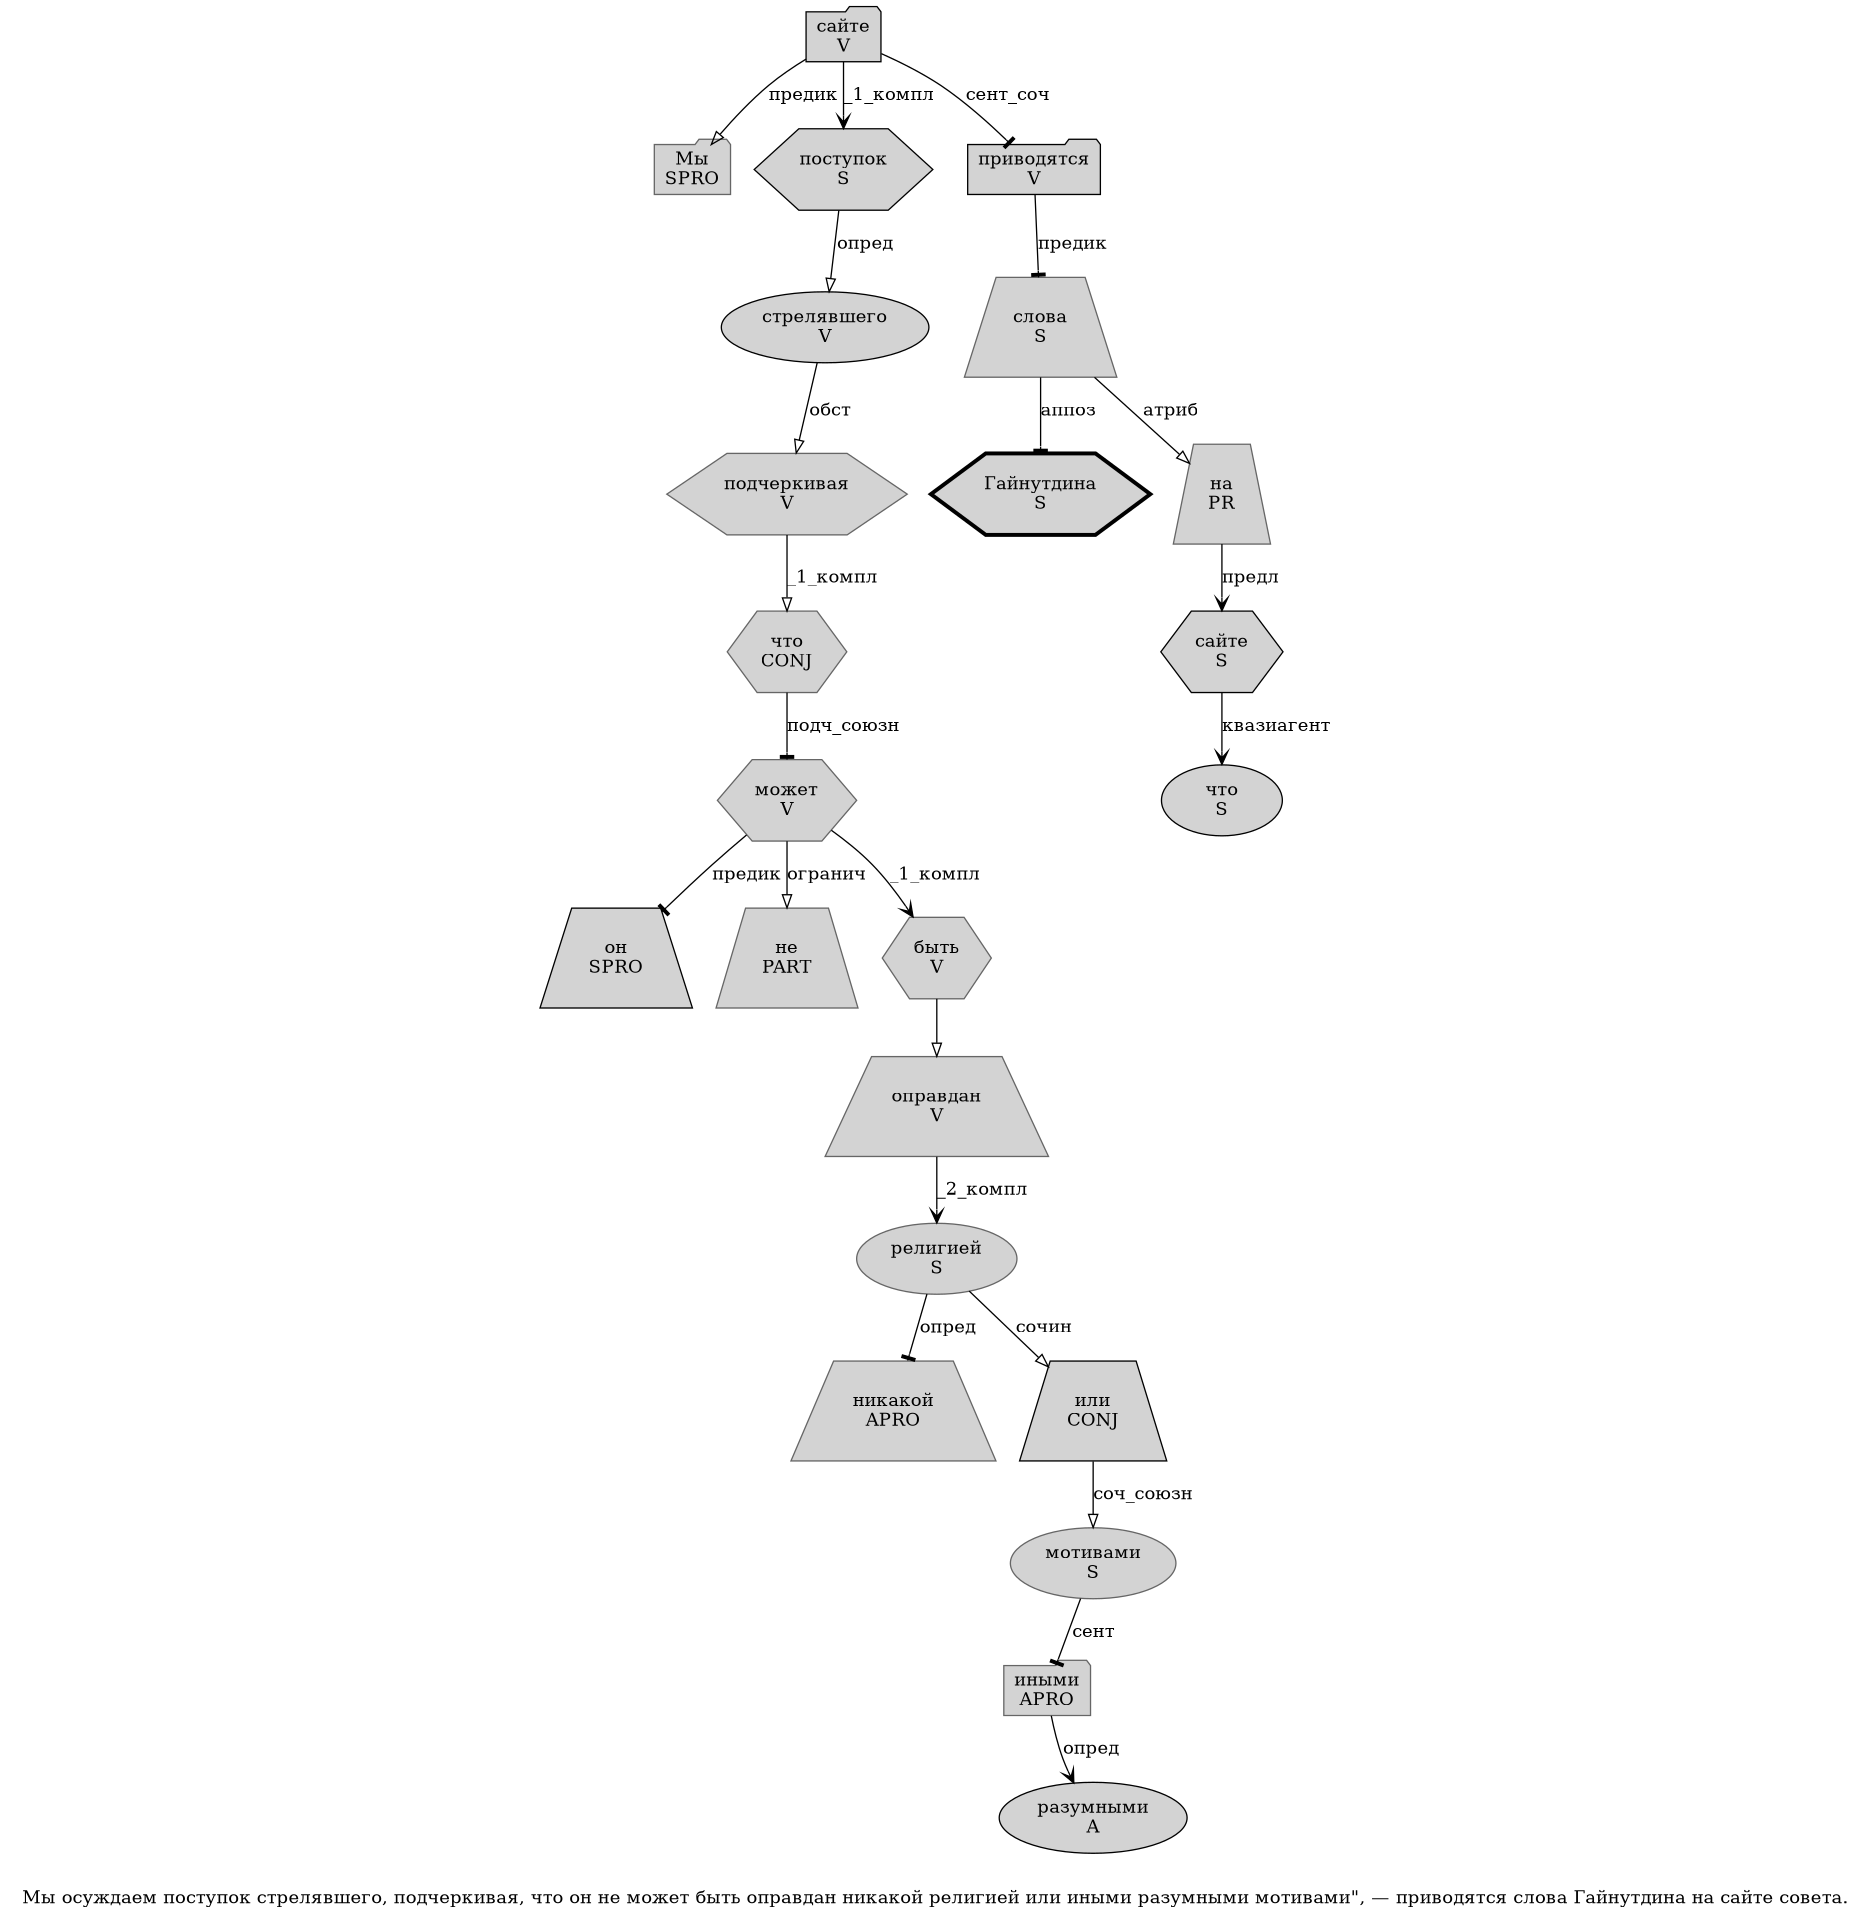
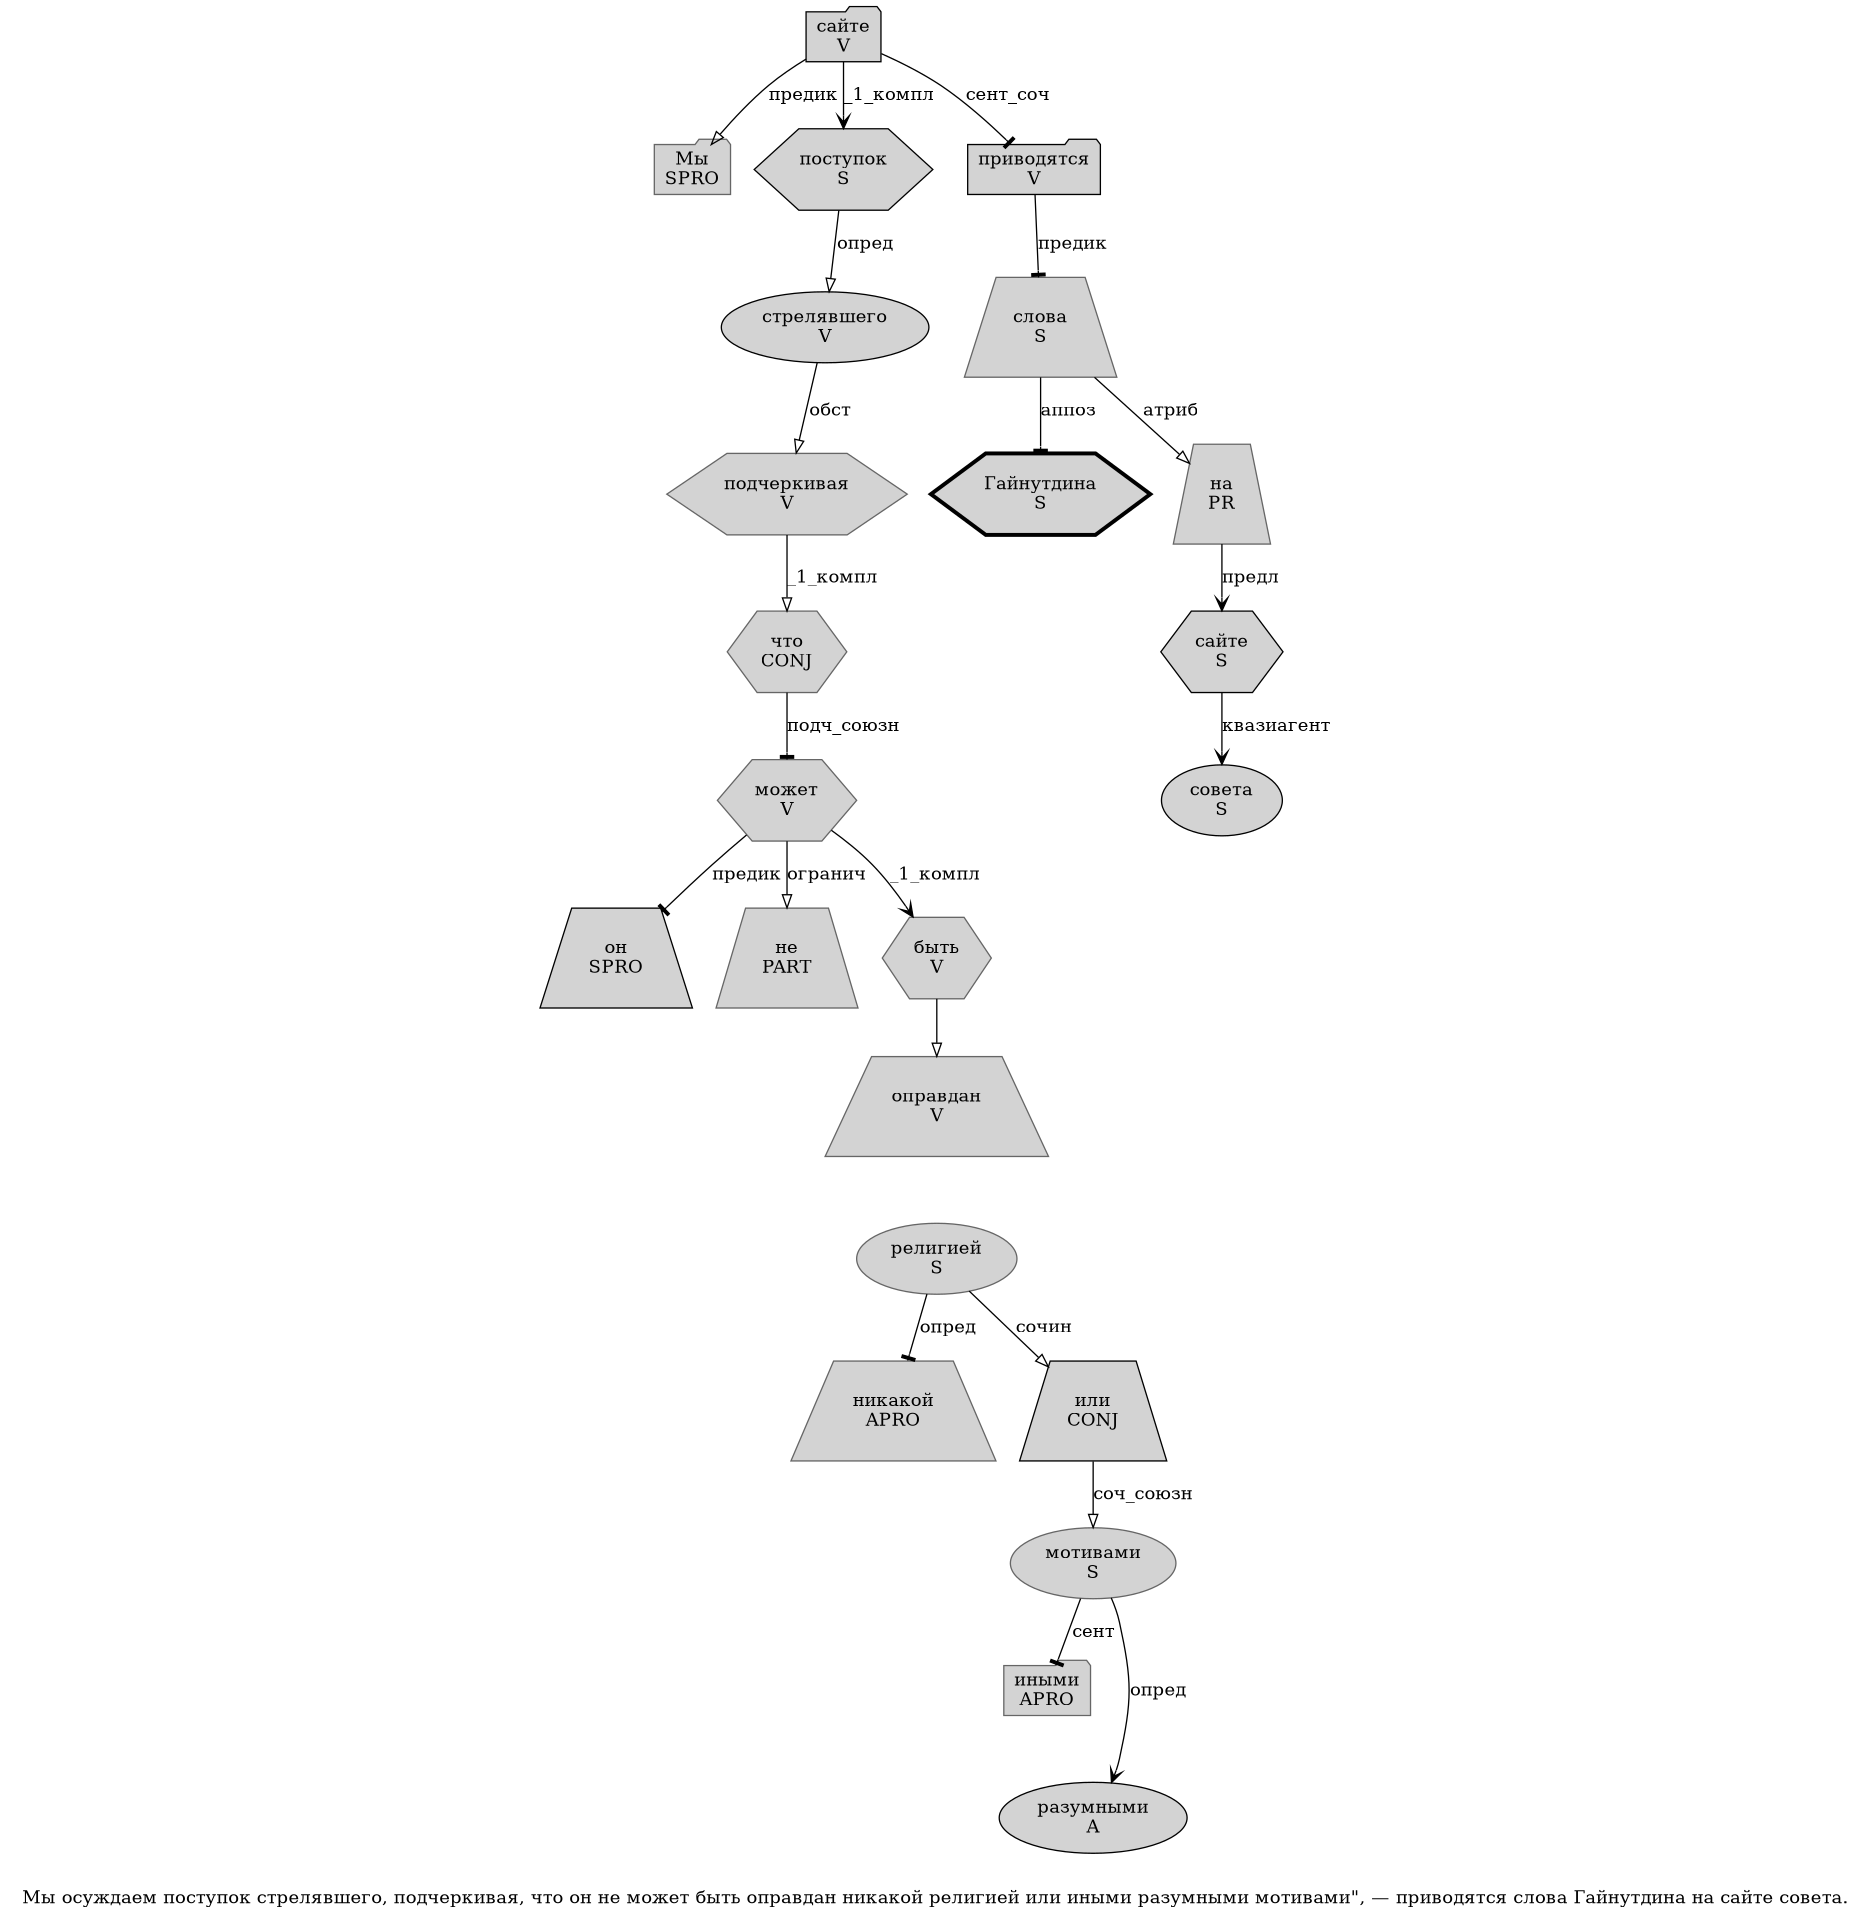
(1222, 800) -> (1222, 800)
(937, 1183) -> none
(1058, 1744) -> (1129, 1684)
